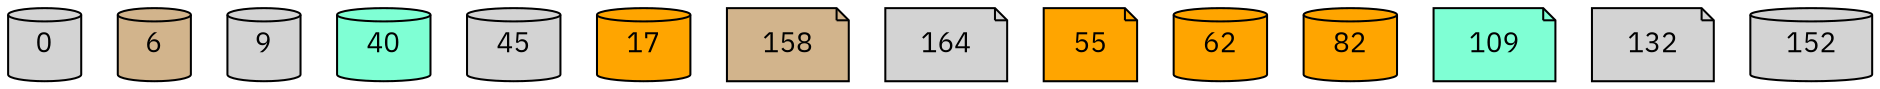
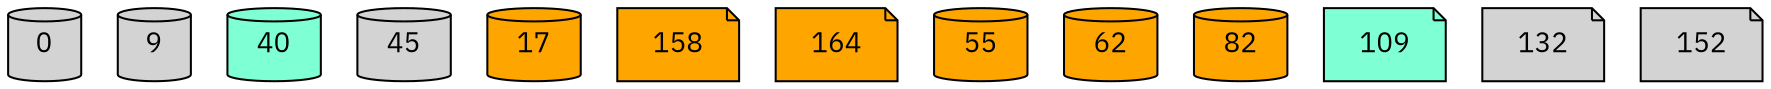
(154, 45) -> none
(788, 45) -> (678, 45)
(946, 45) -> (837, 45)
(1090, 45) -> (981, 45)
(1811, 45) -> (1702, 45)
